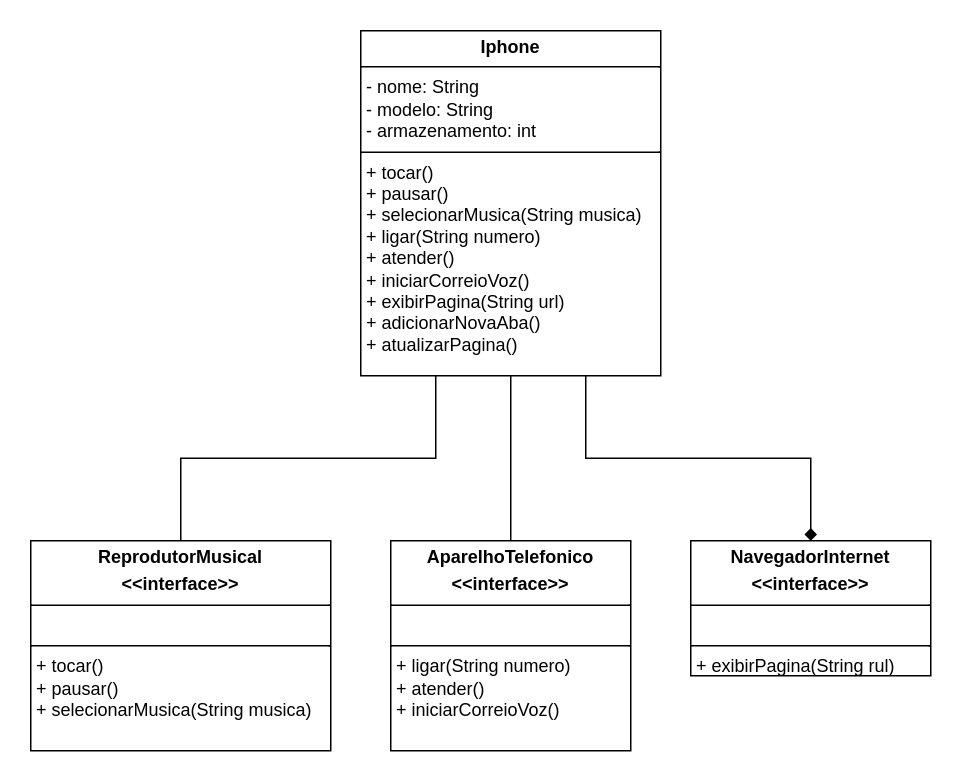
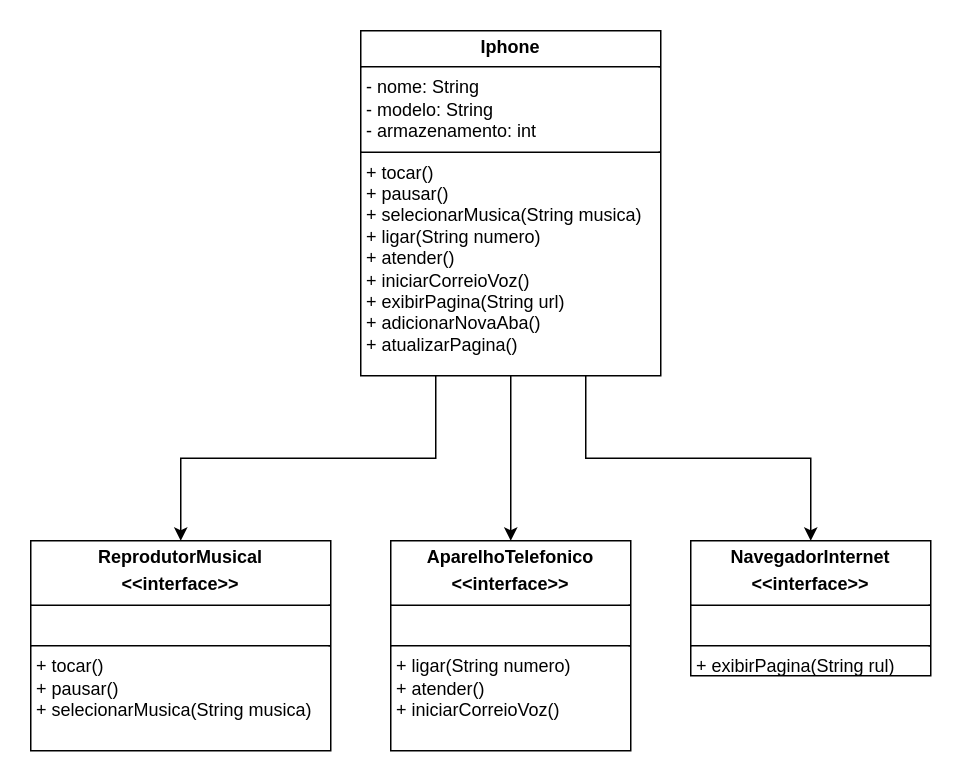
(811, 528) -> (811, 529)
(181, 533) -> (181, 529)
(511, 533) -> (511, 529)
